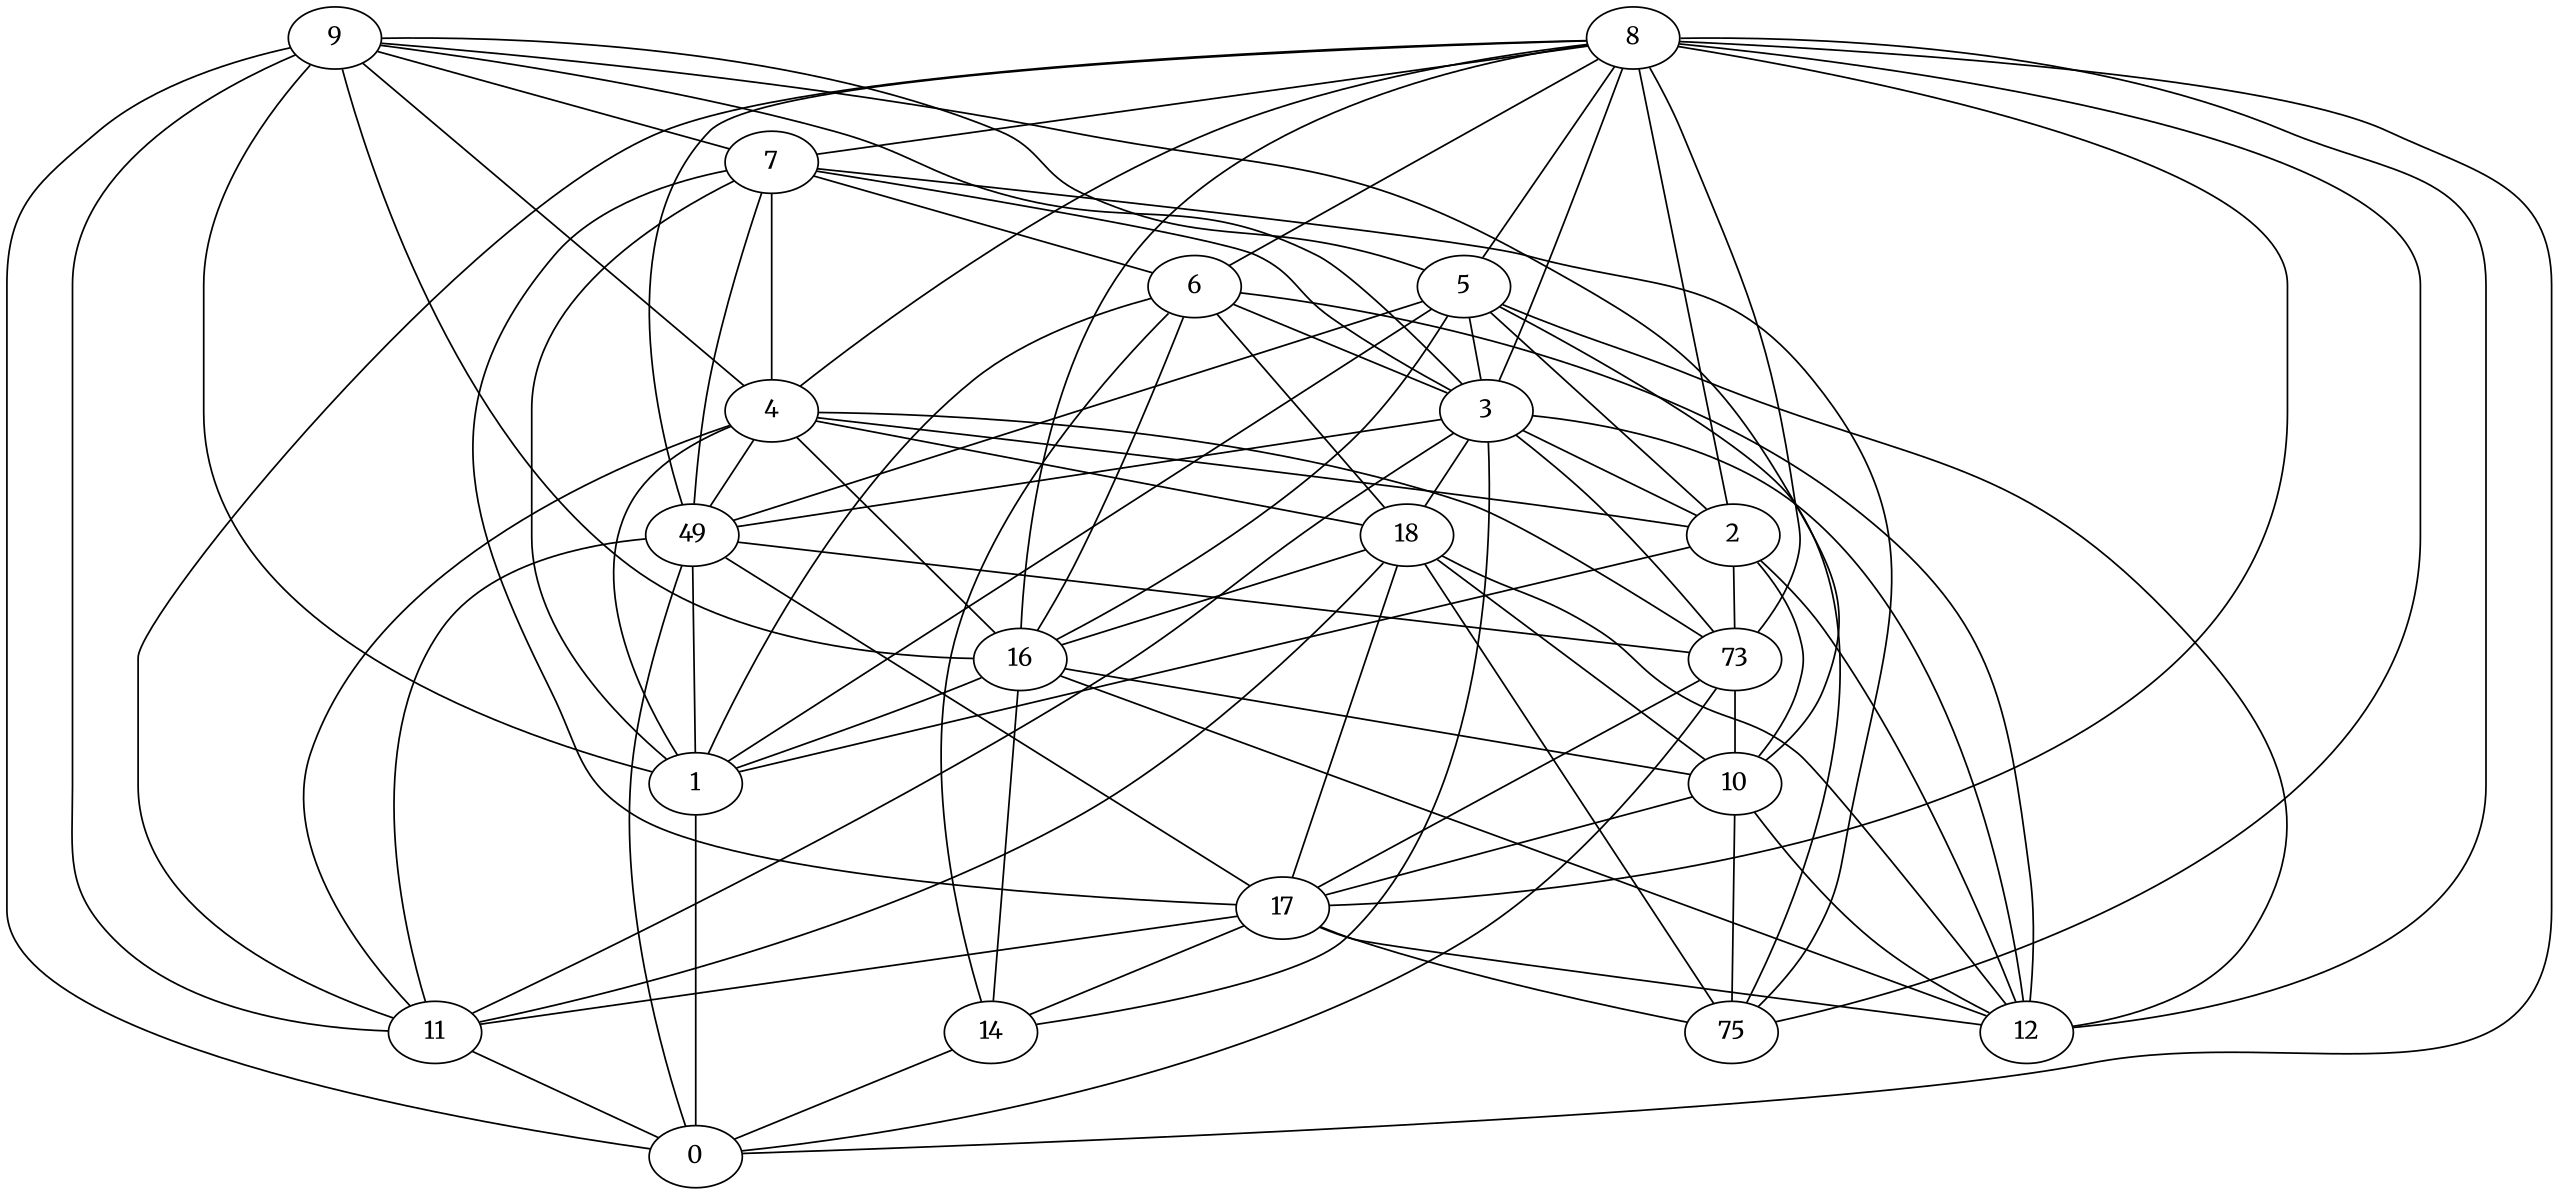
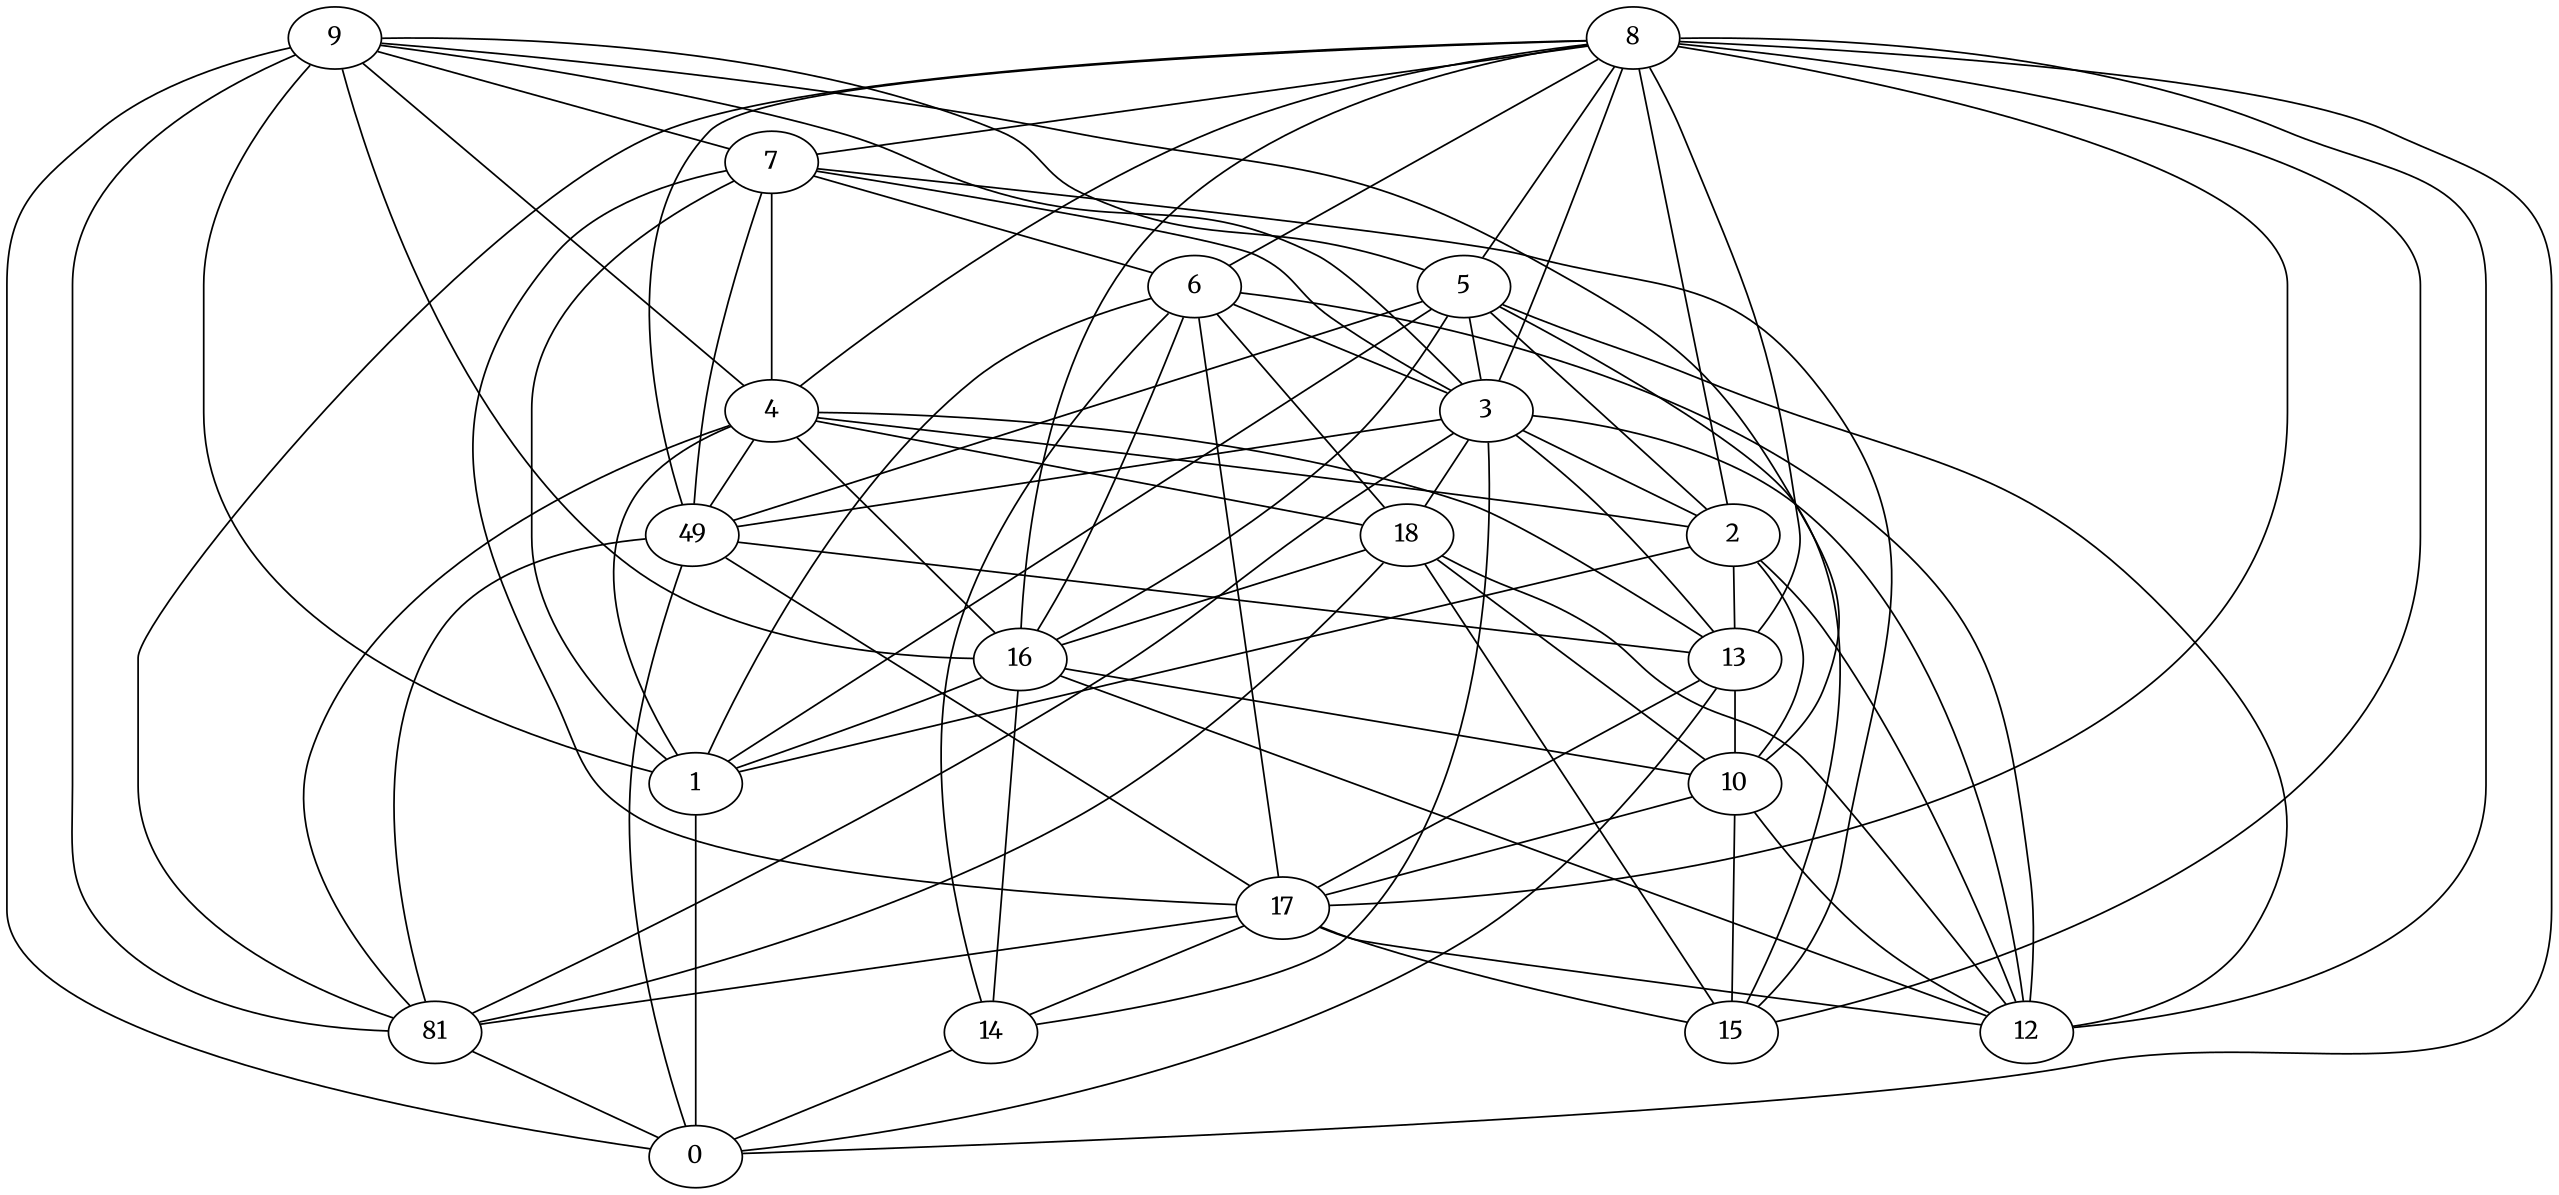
(694, 659) -> none
(1735, 659) -> (1735, 659)
(1342, 729) -> (1241, 611)
(435, 1032) -> (435, 1032)
(1732, 1032) -> (1732, 1032)
